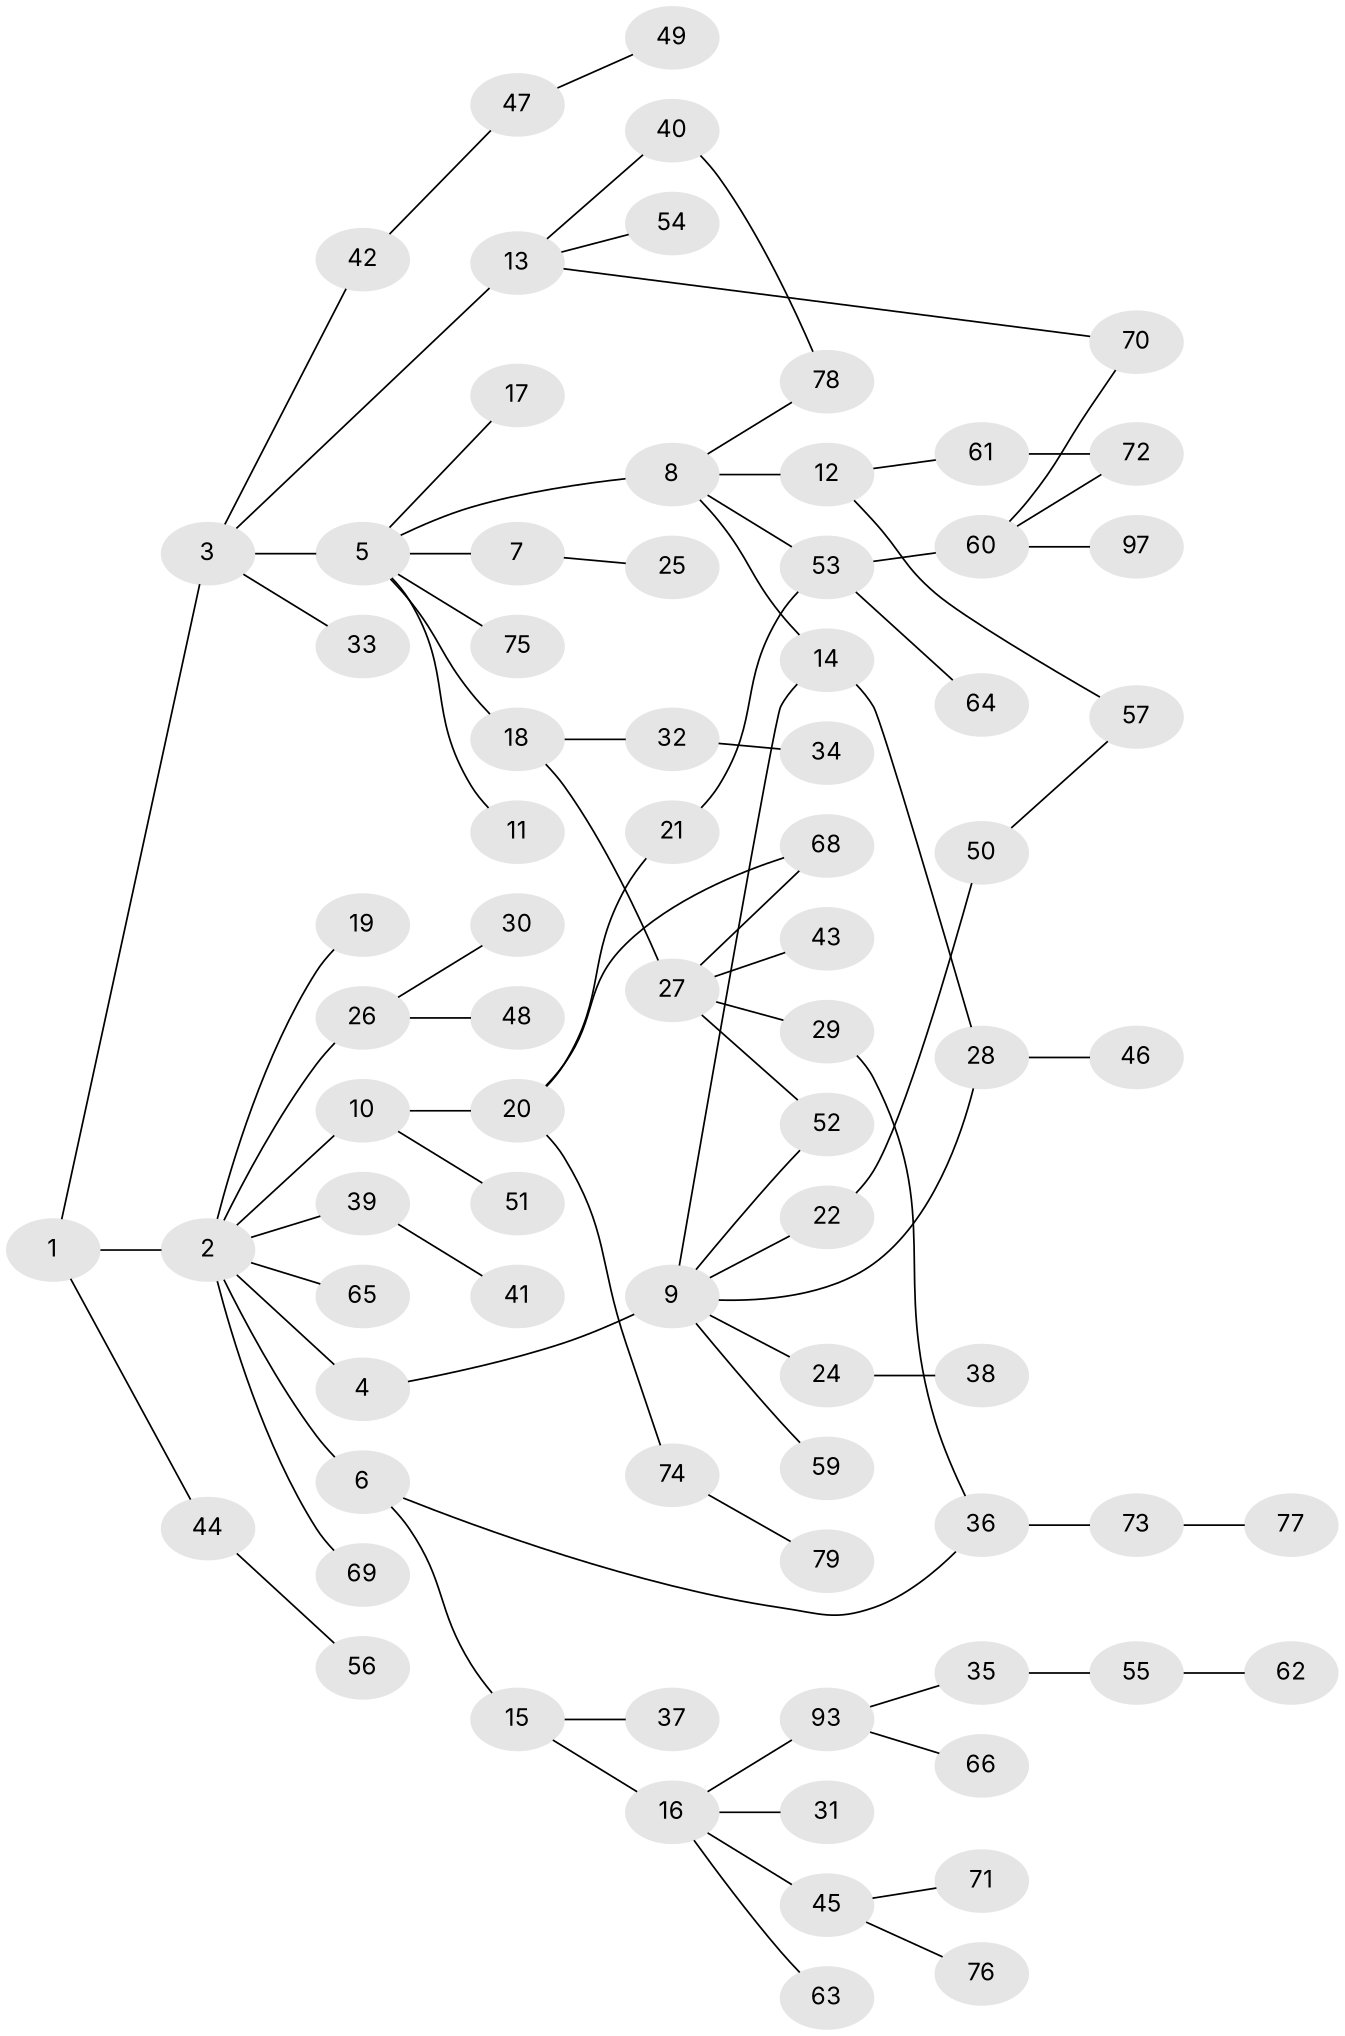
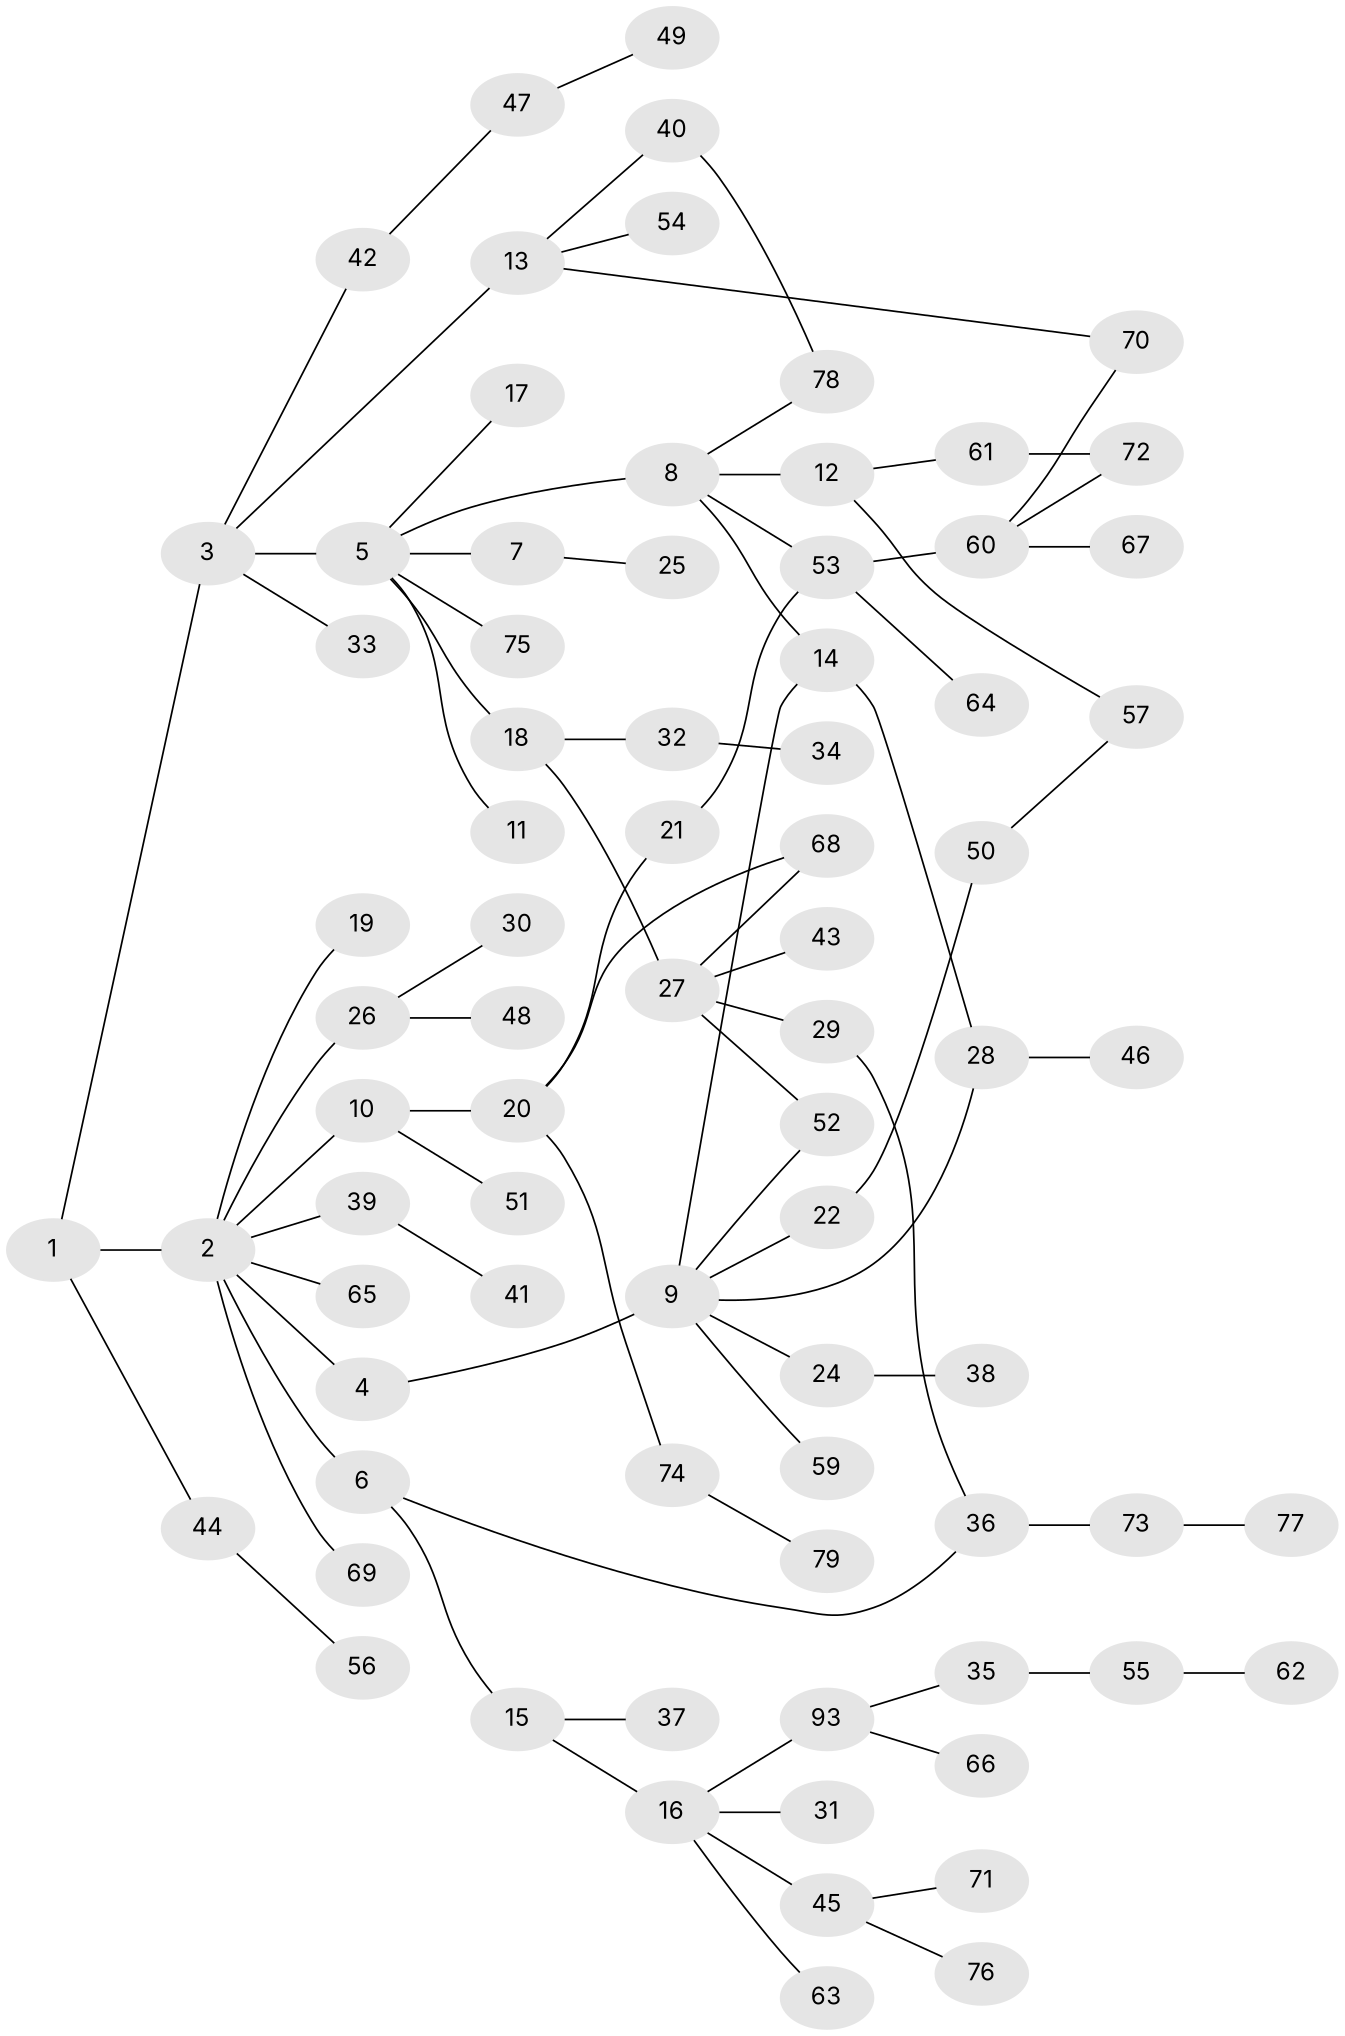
(1137, 547) -> (1137, 547)
